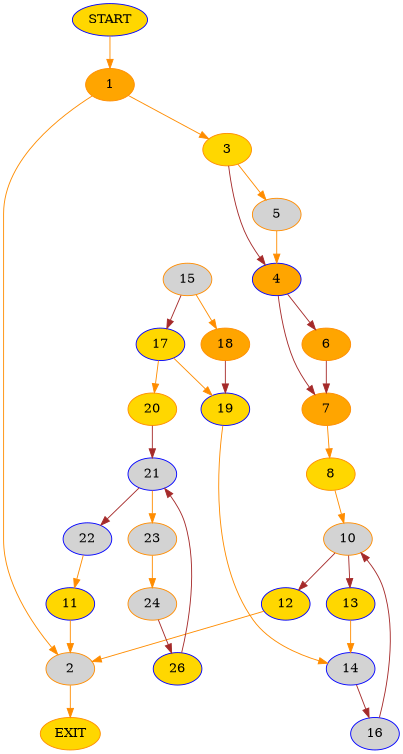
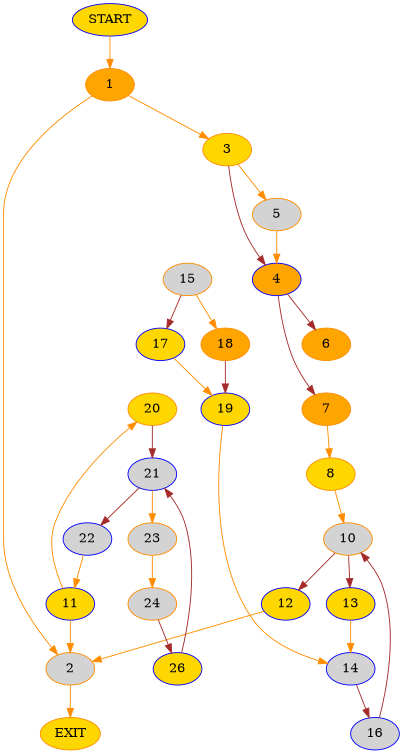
(157, 372) -> (67, 498)
(326, 372) -> none
